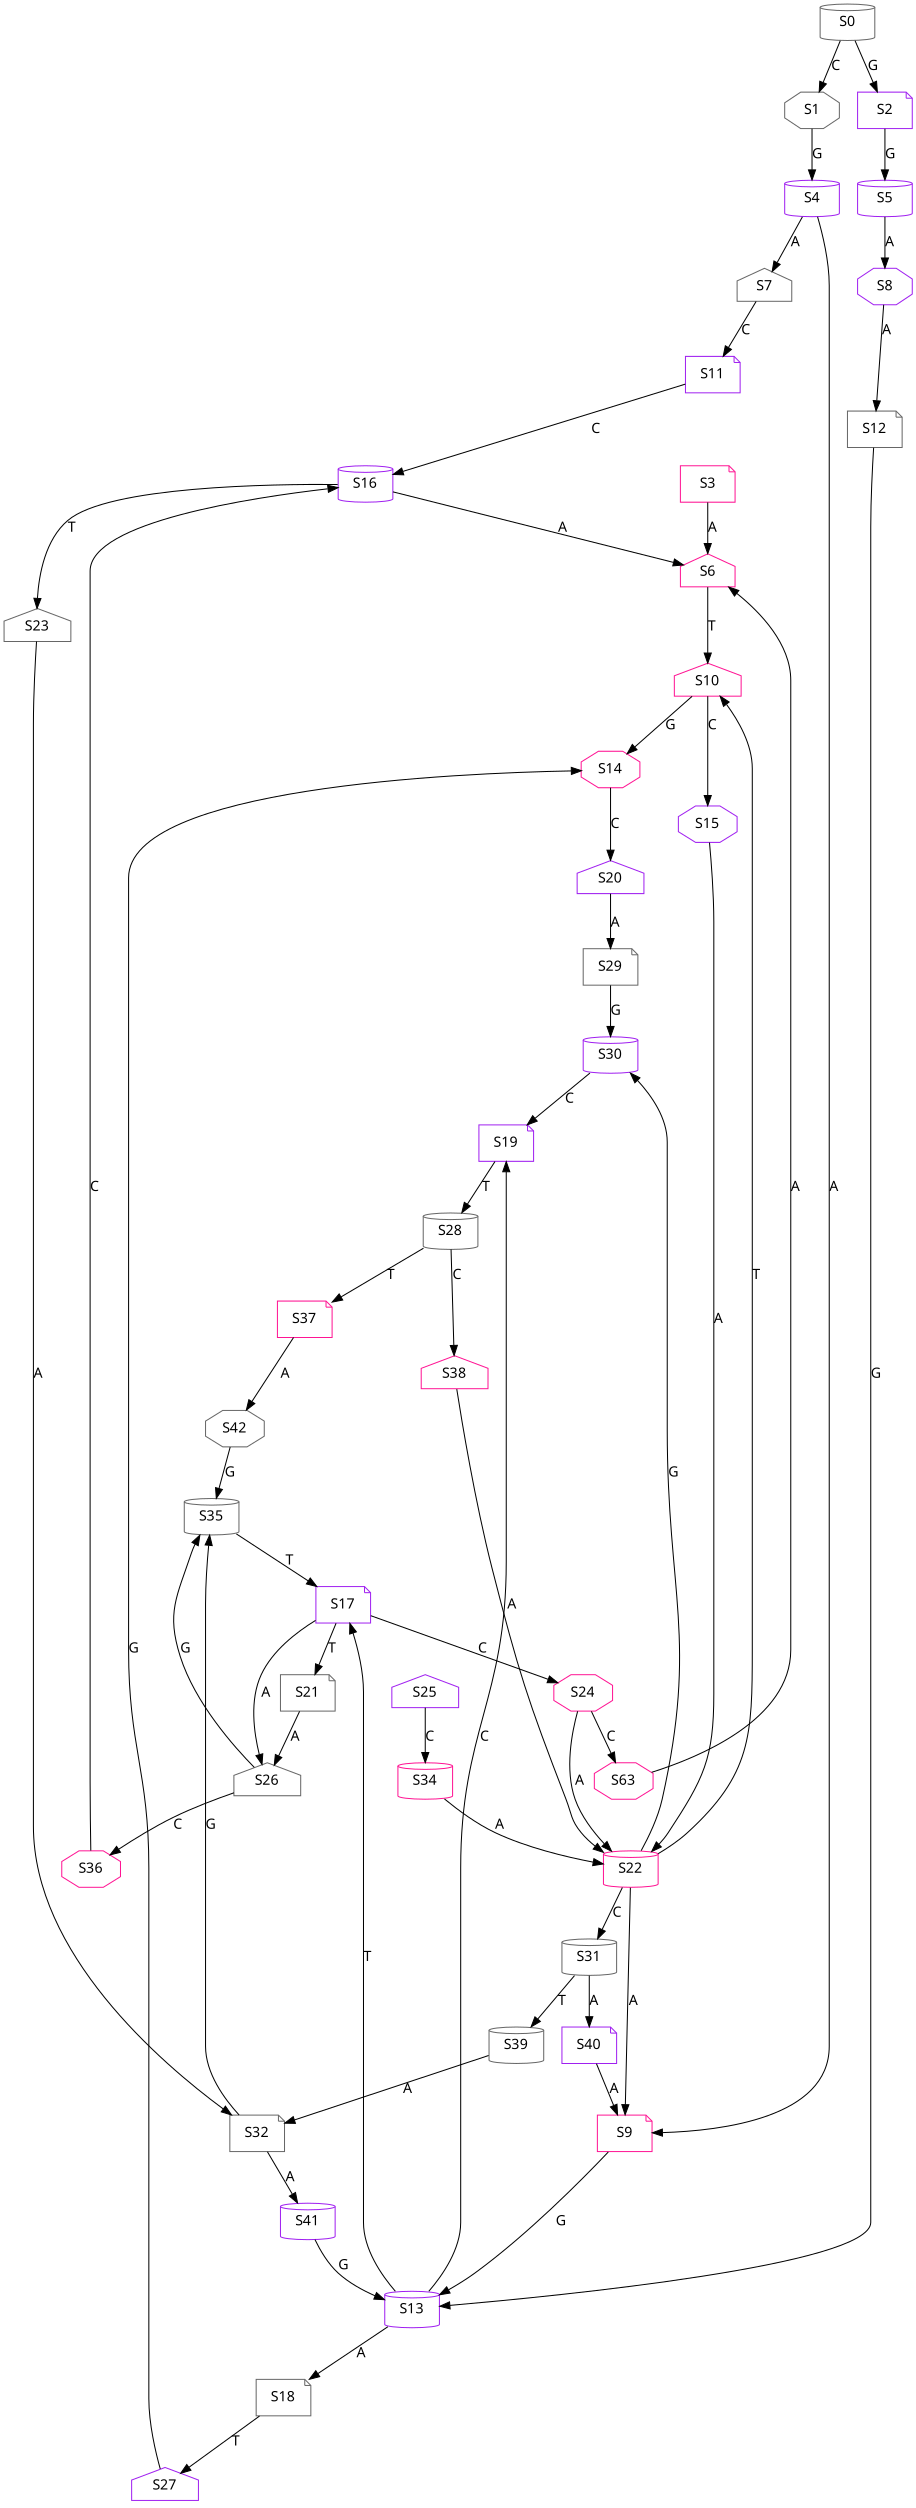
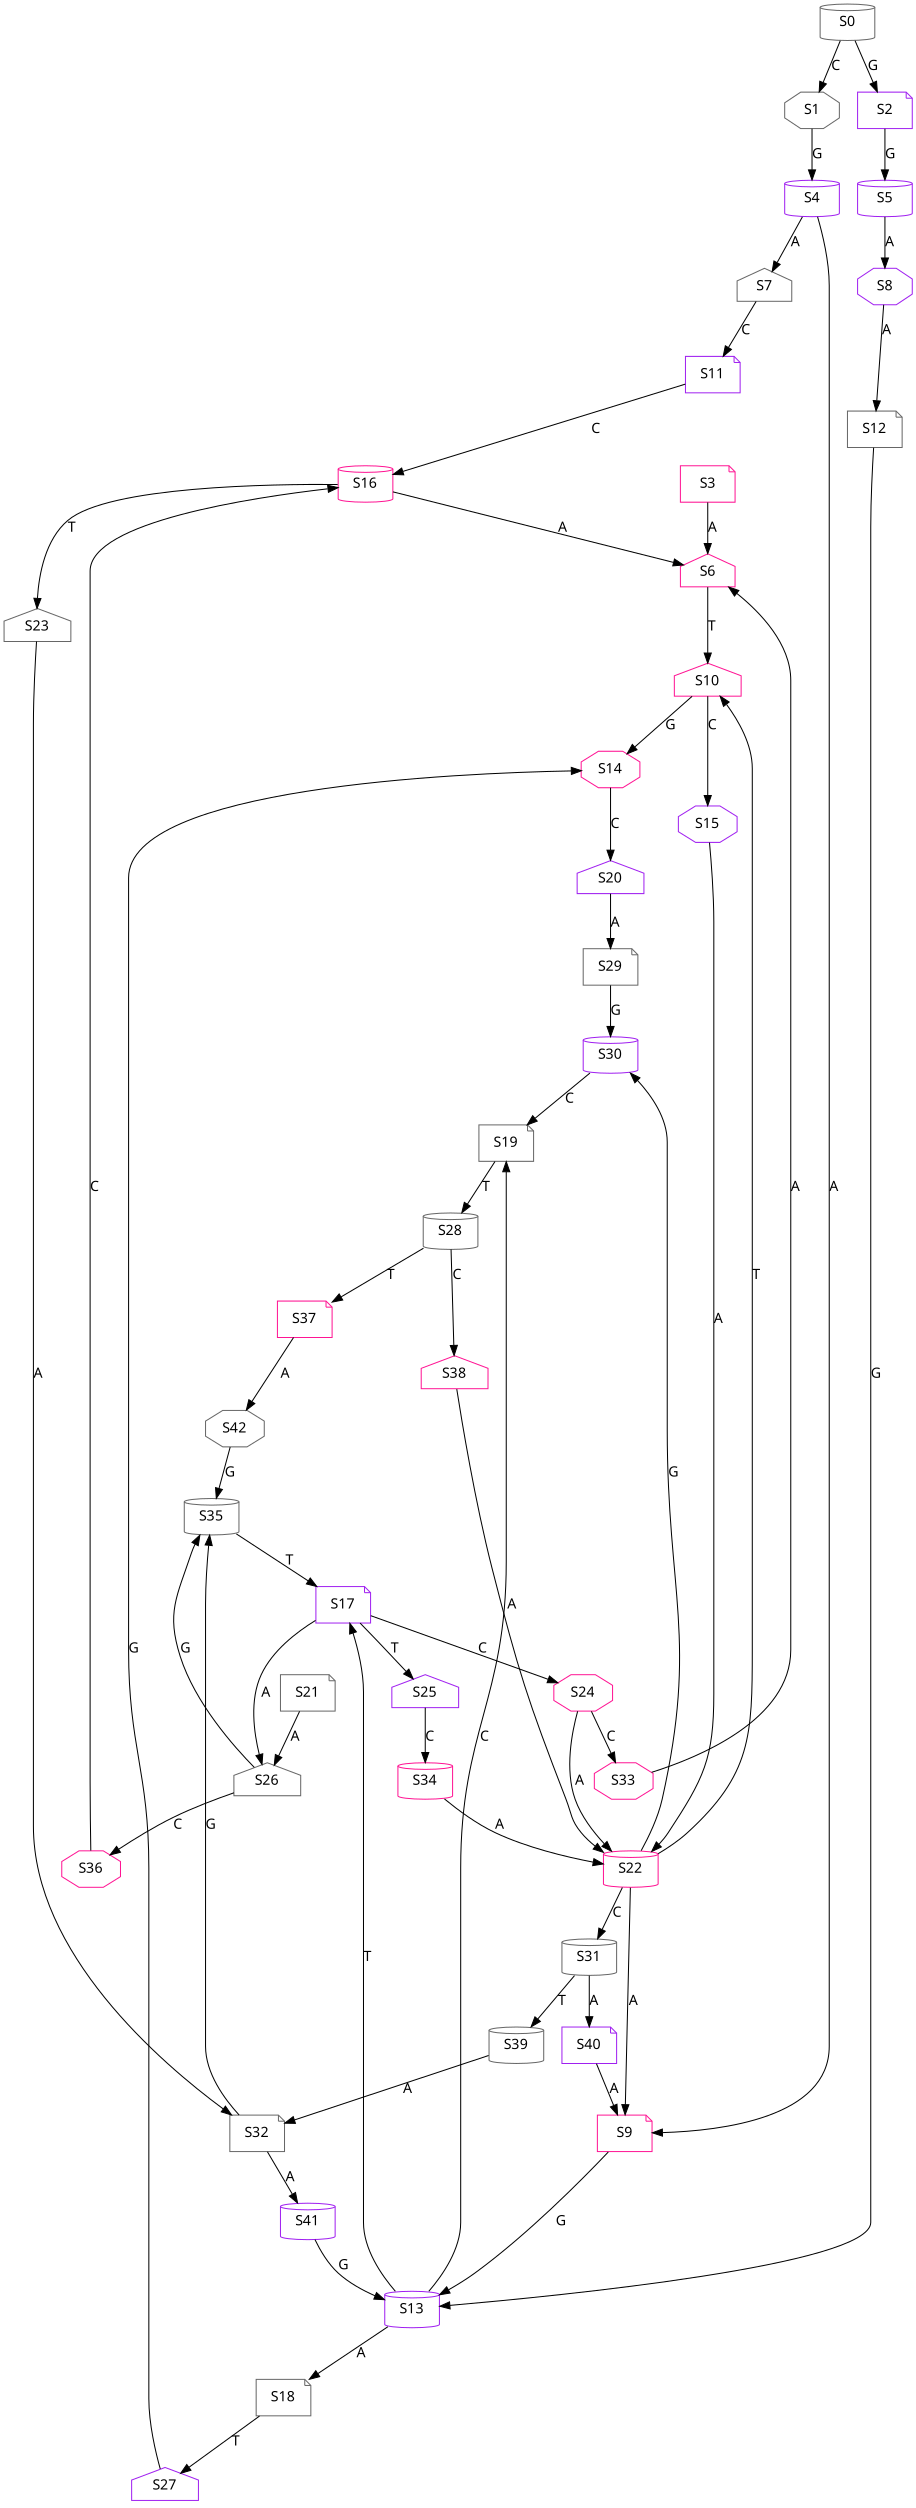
(366, 484) -> (366, 484)
(506, 1143) -> (506, 1143)
(327, 1644) -> (383, 1647)
(624, 1781) -> (624, 1781)
